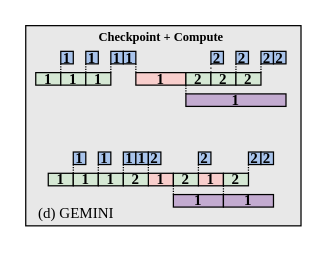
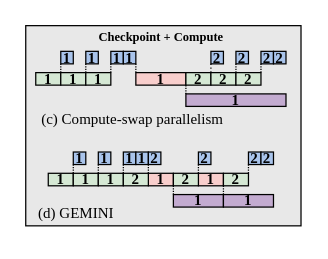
none -> (133, 120)
